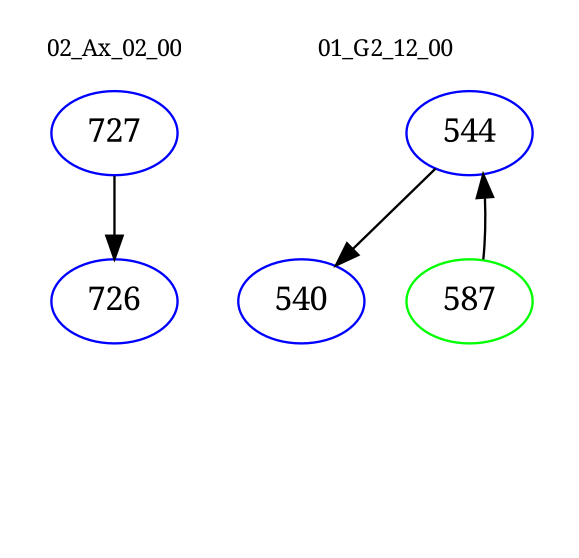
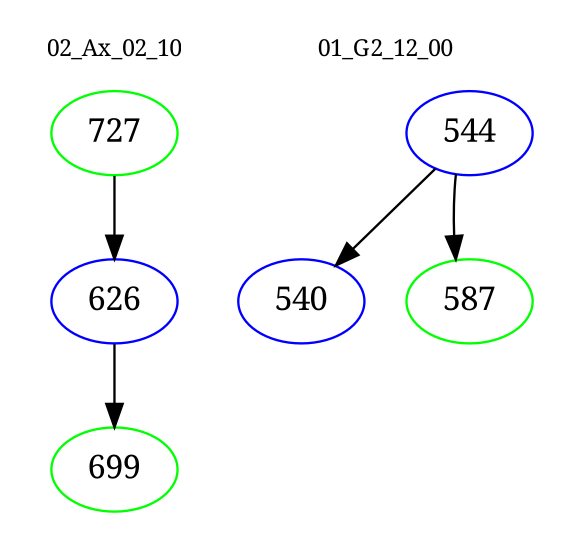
(114, 50) -> (114, 50)
(114, 133) -> (114, 133)
(485, 229) -> (454, 205)
(114, 301) -> (114, 301)
none -> (114, 470)
